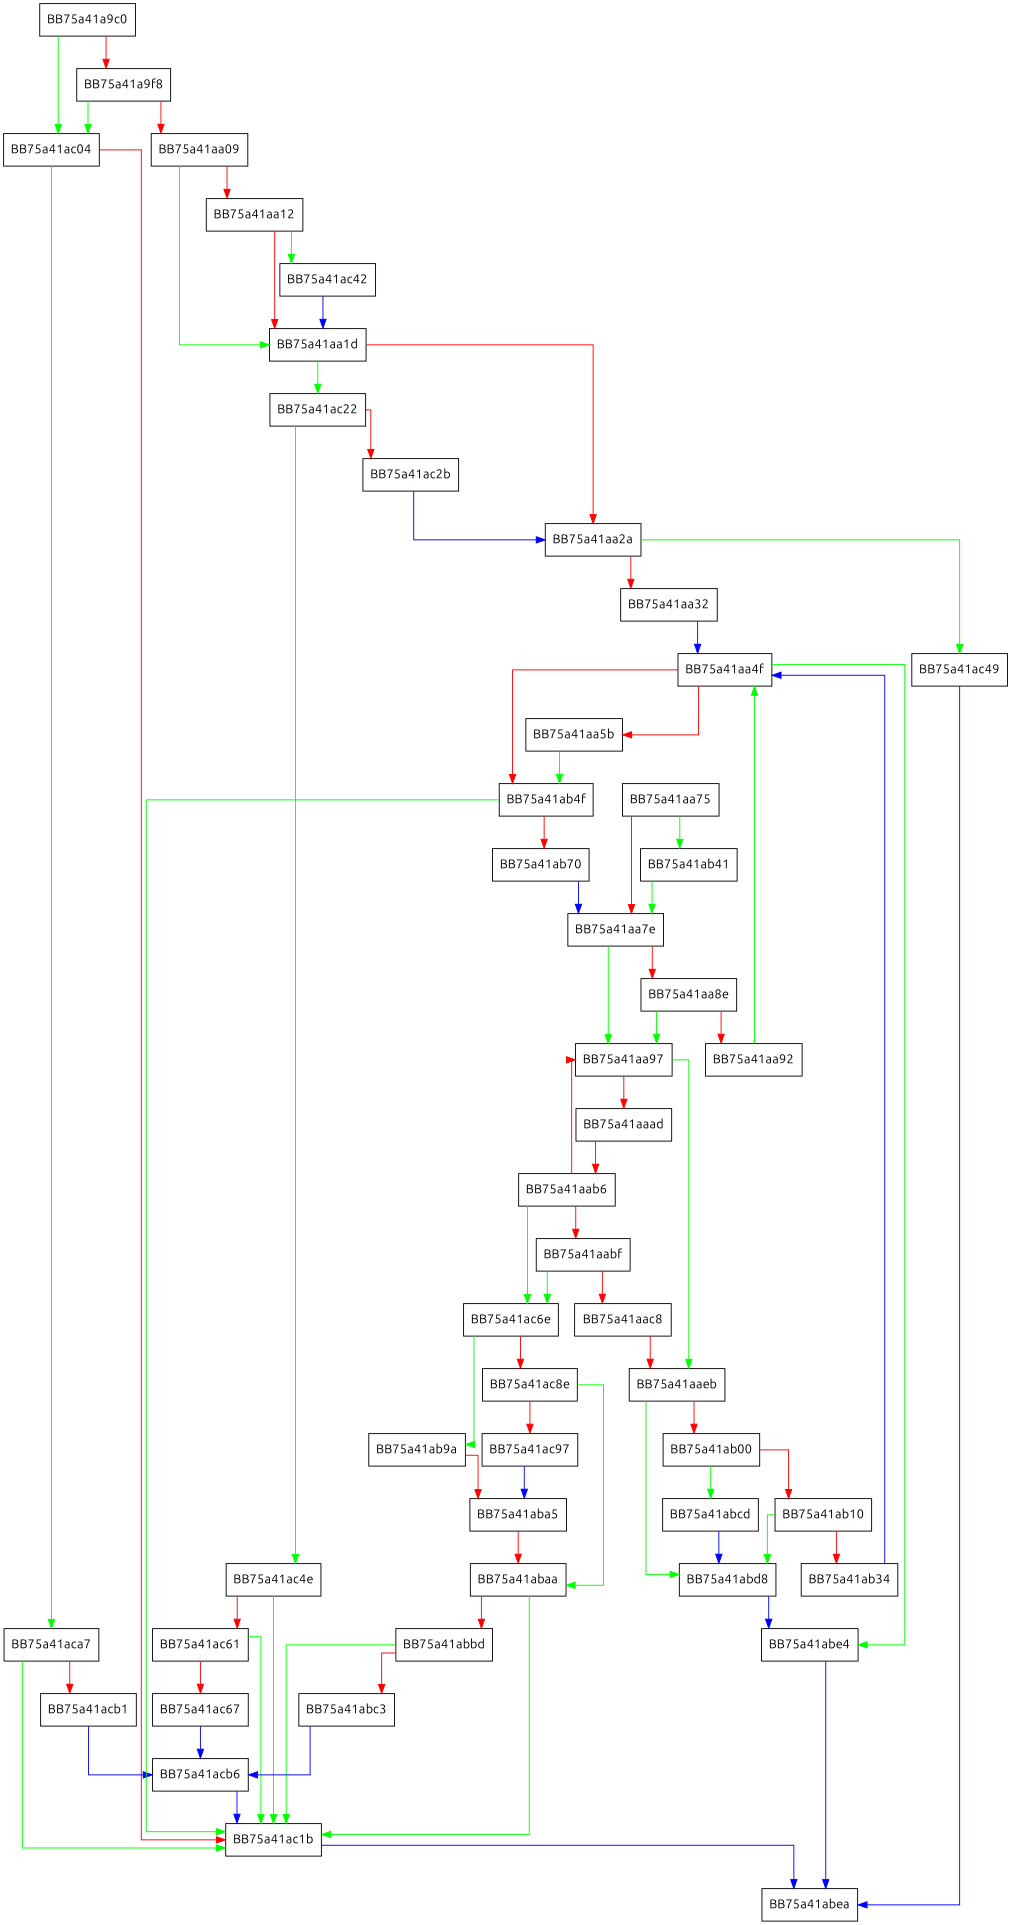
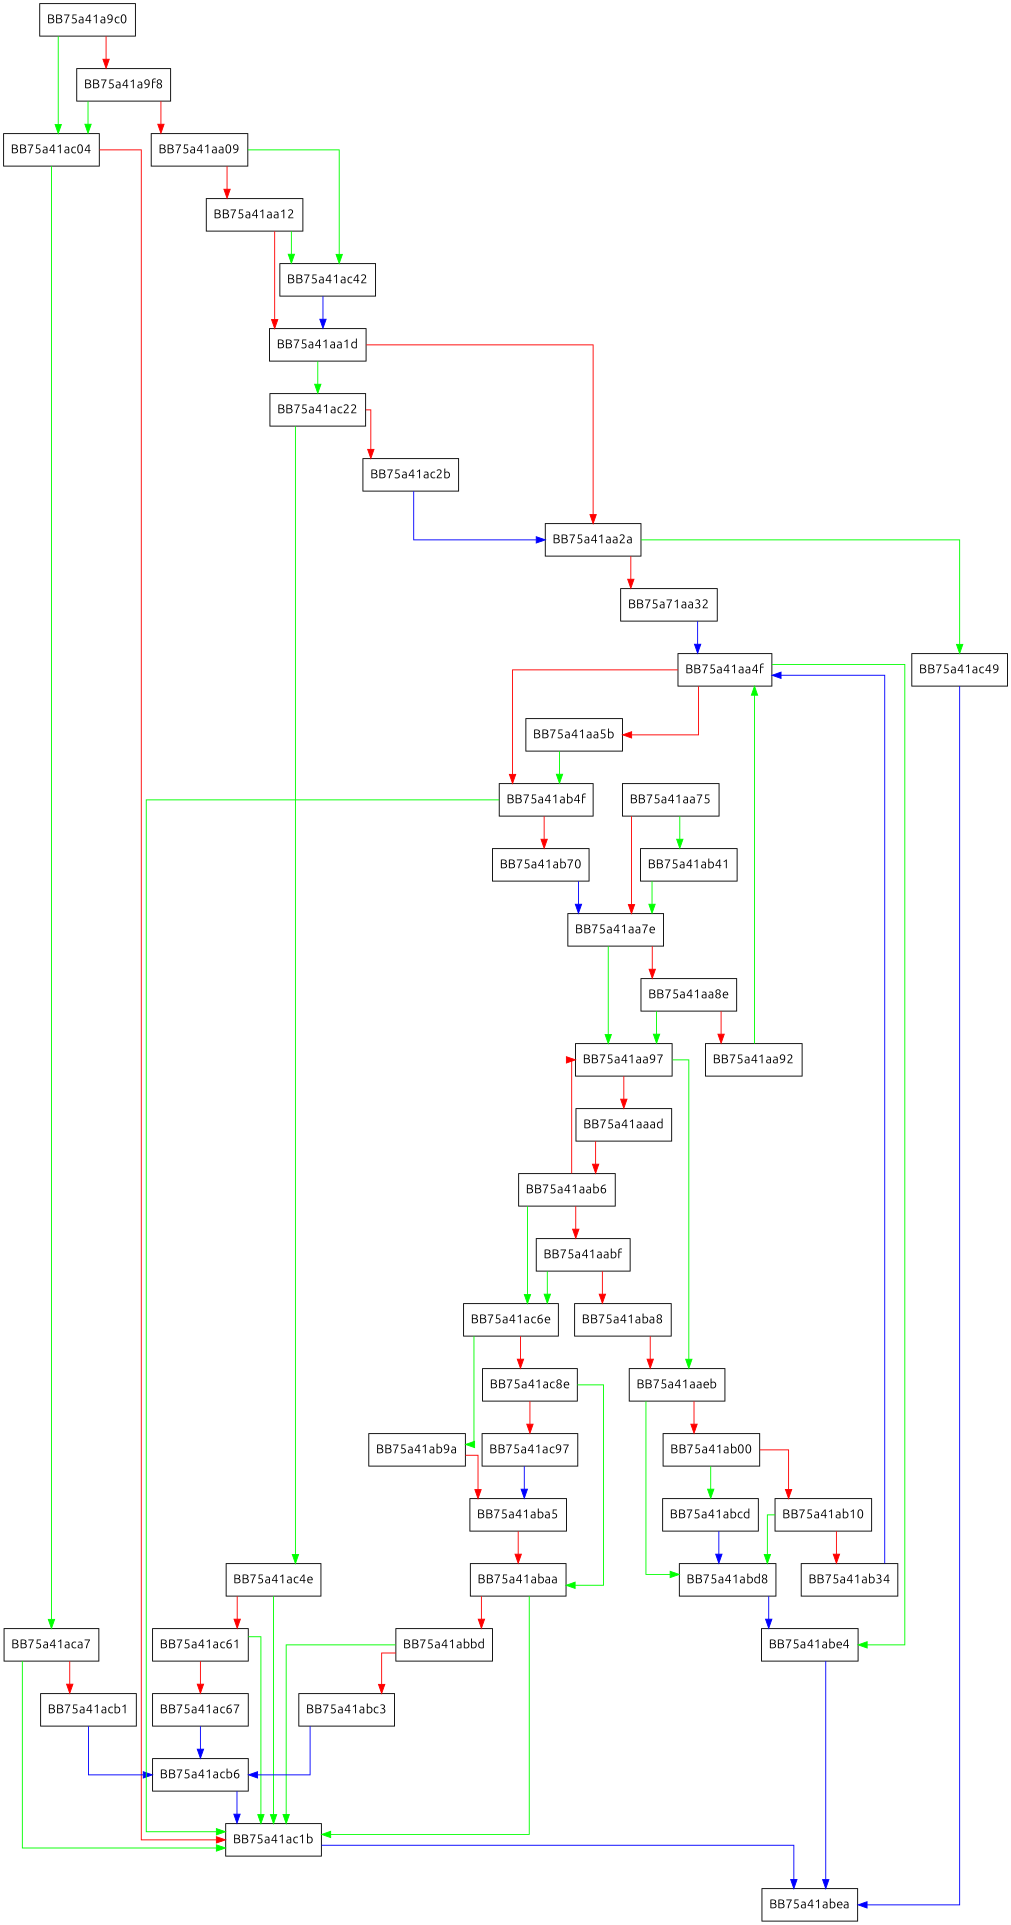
(179, 296) -> (339, 157)
(669, 605) -> (669, 605)
(623, 1320) -> (623, 1320)
